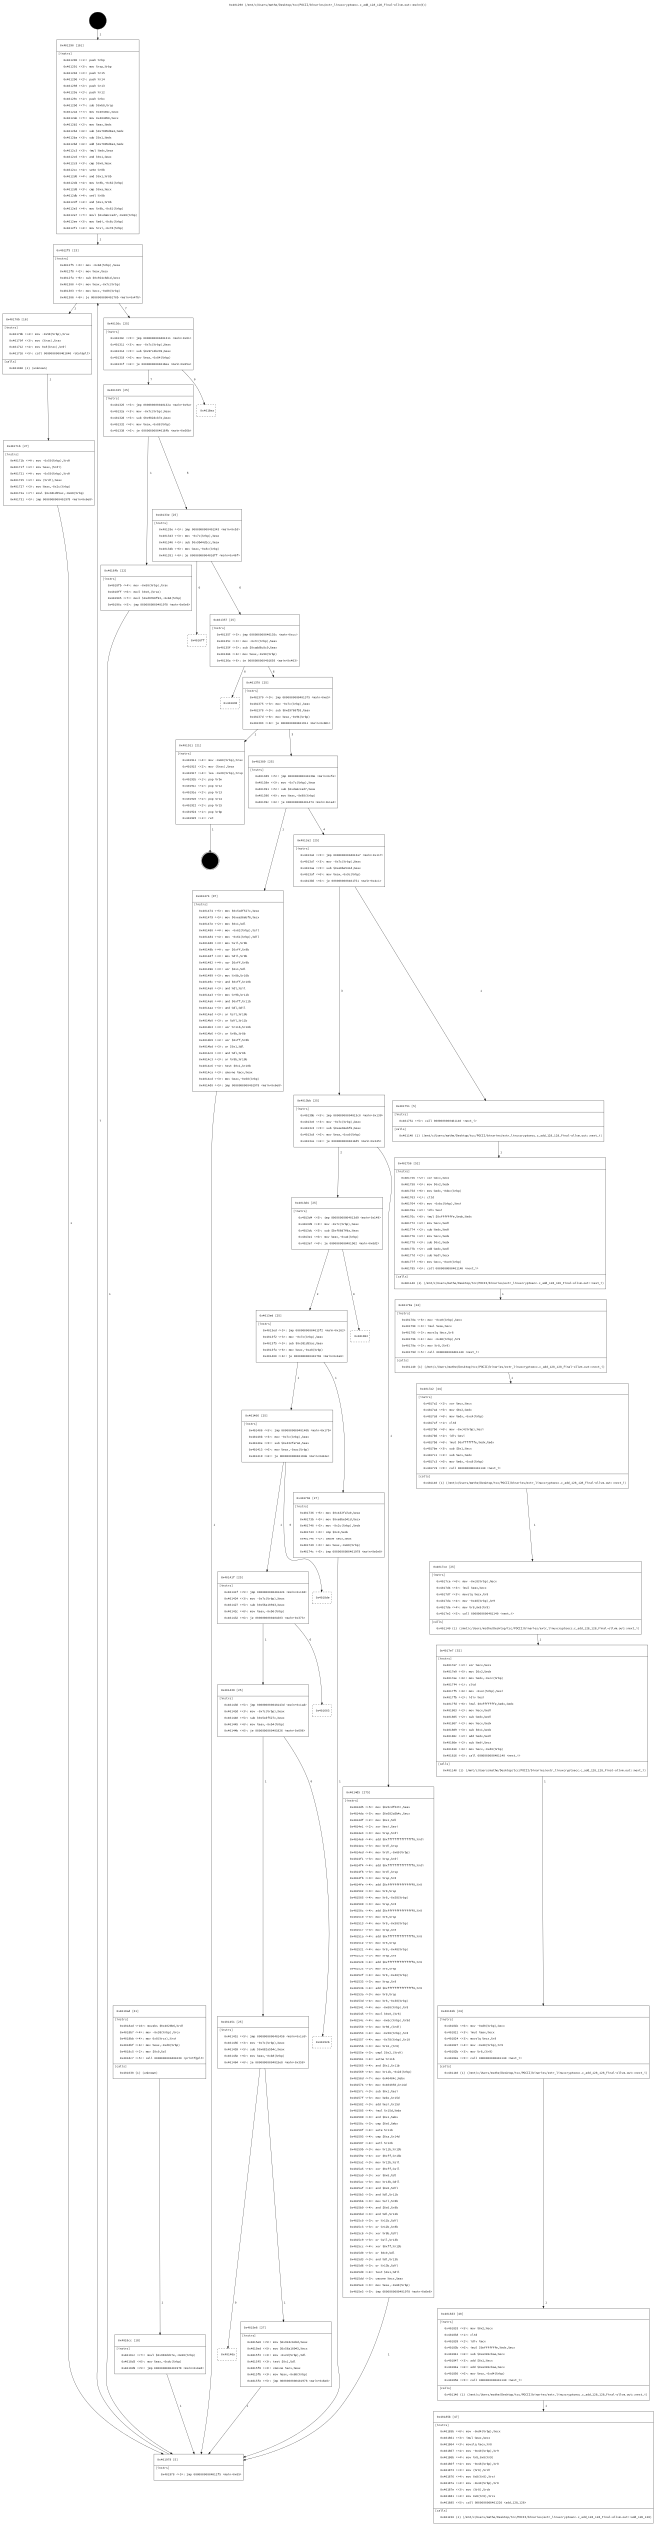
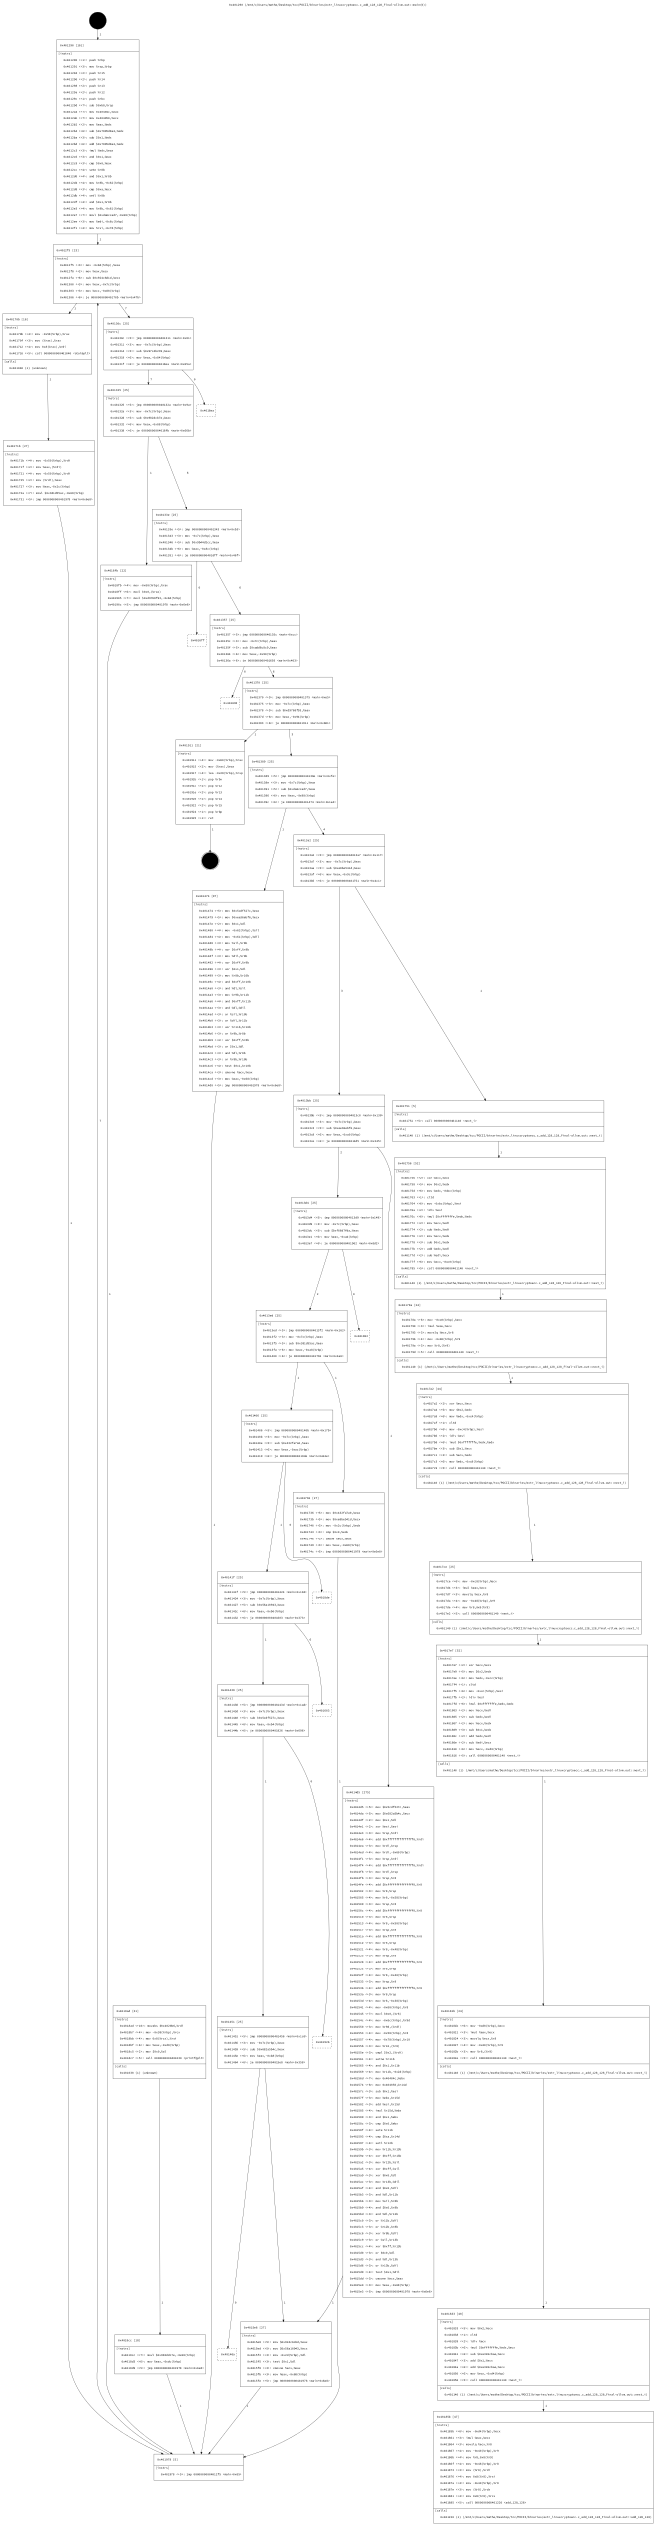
(343, 2403) -> (332, 2299)
